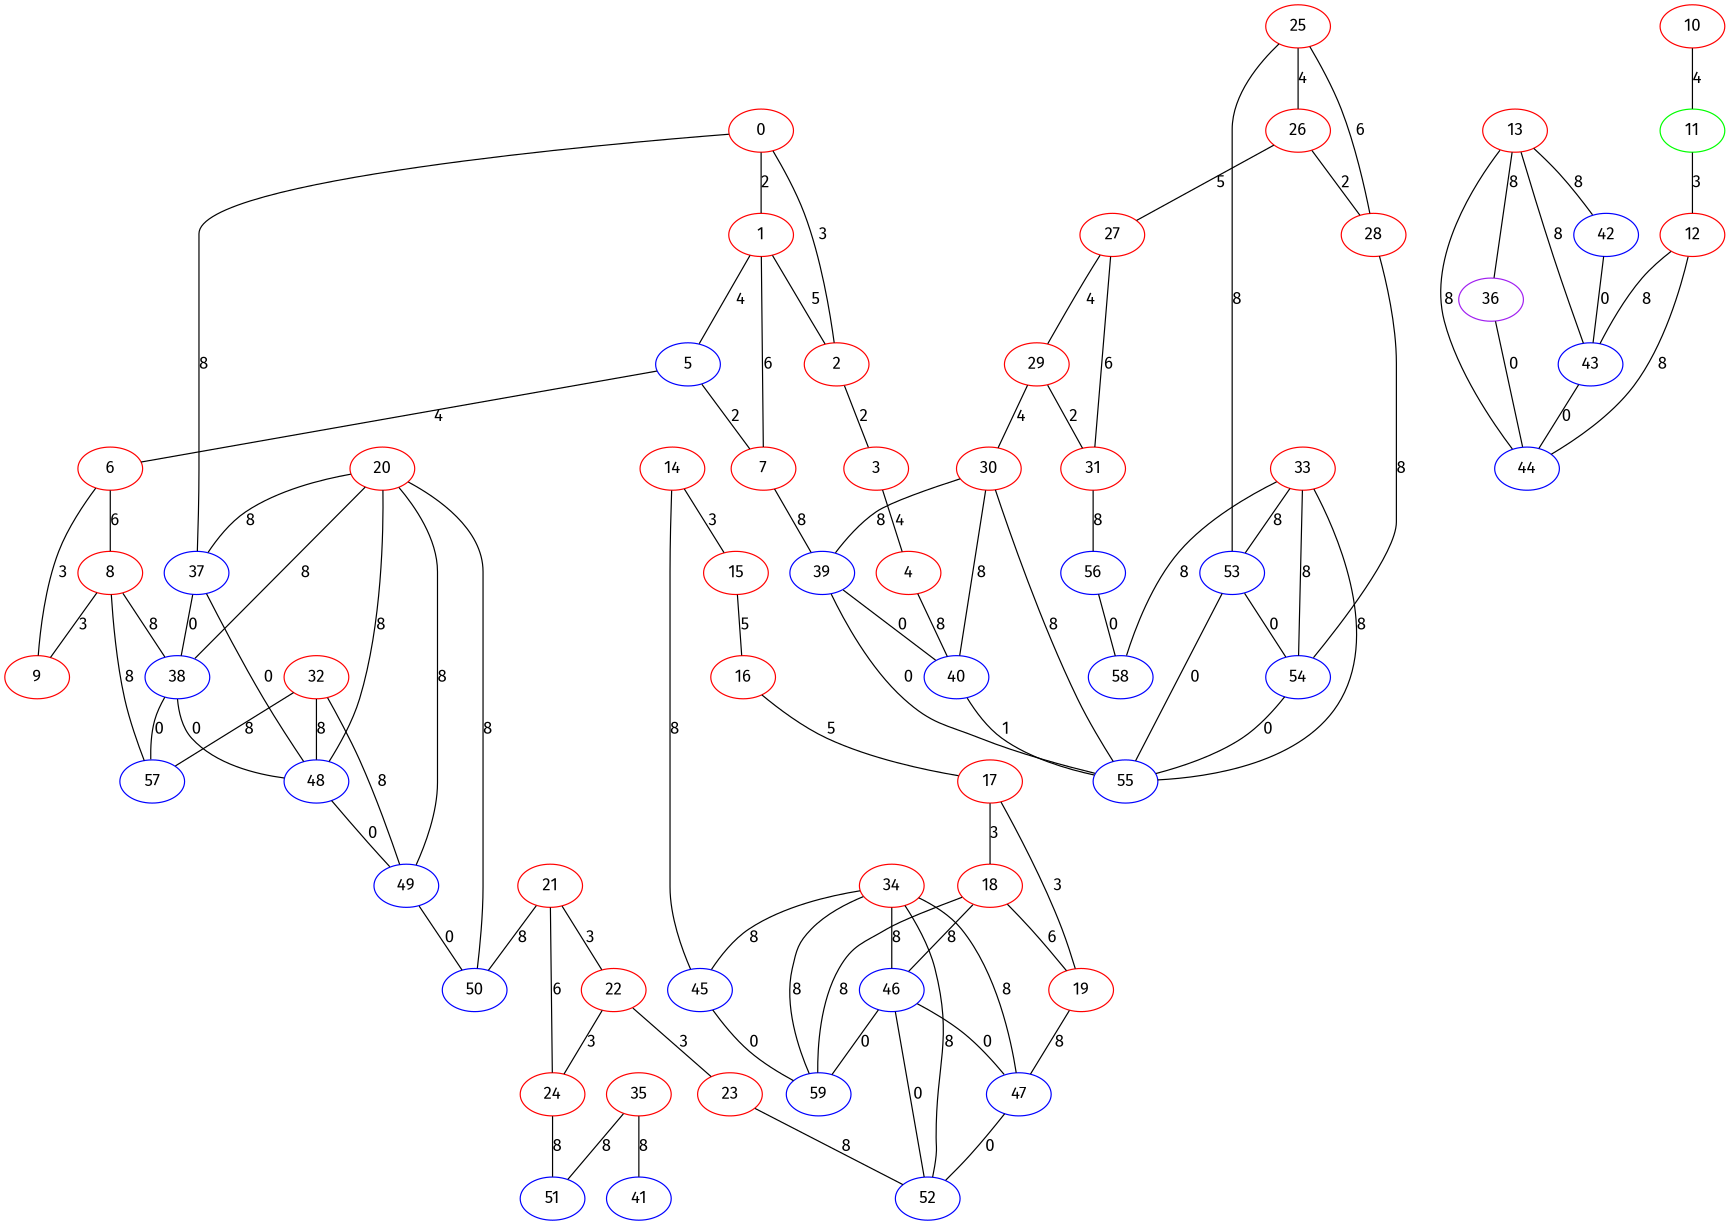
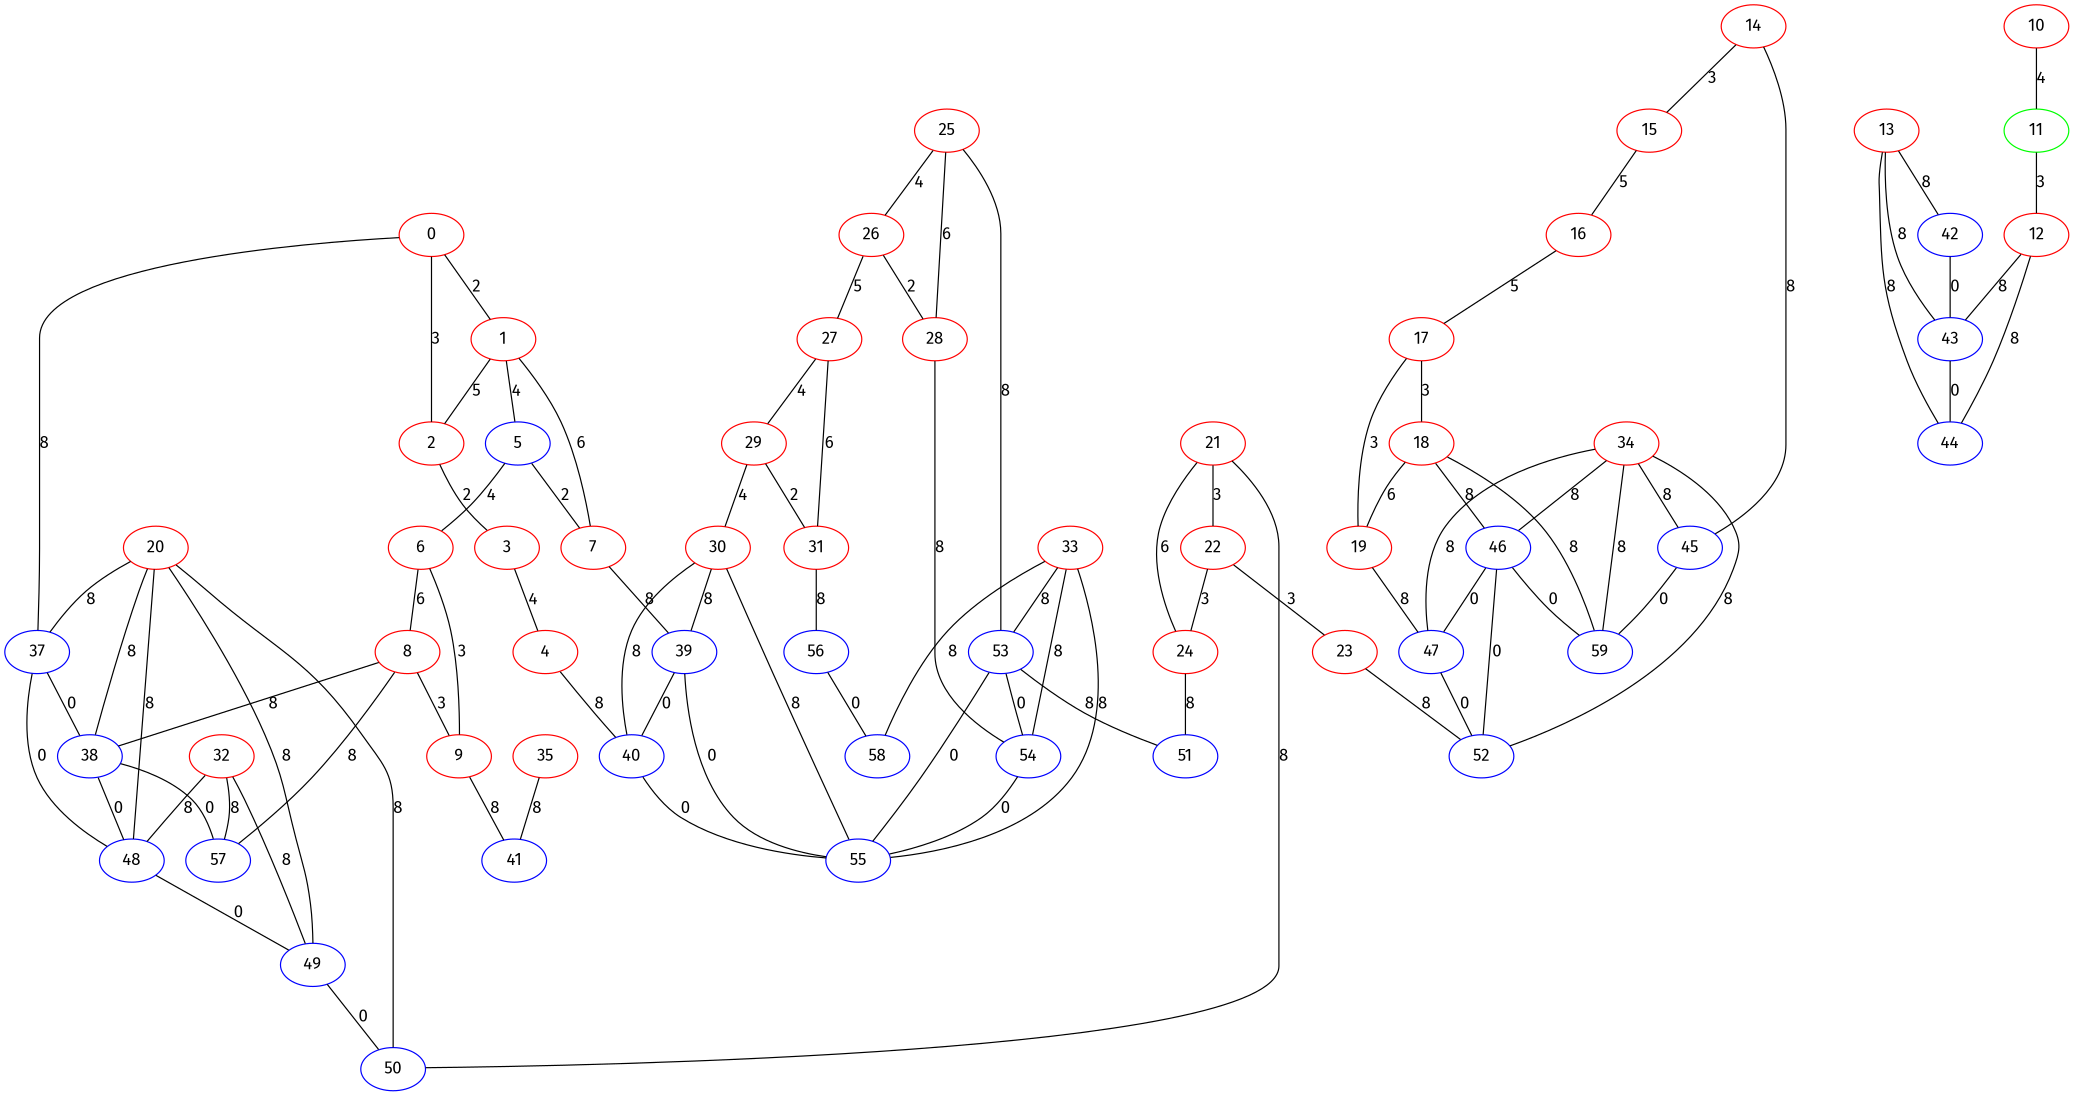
(1491, 300) -> none
(1006, 729) -> (686, 808)
none -> (487, 809)
(596, 1147) -> (1086, 714)
